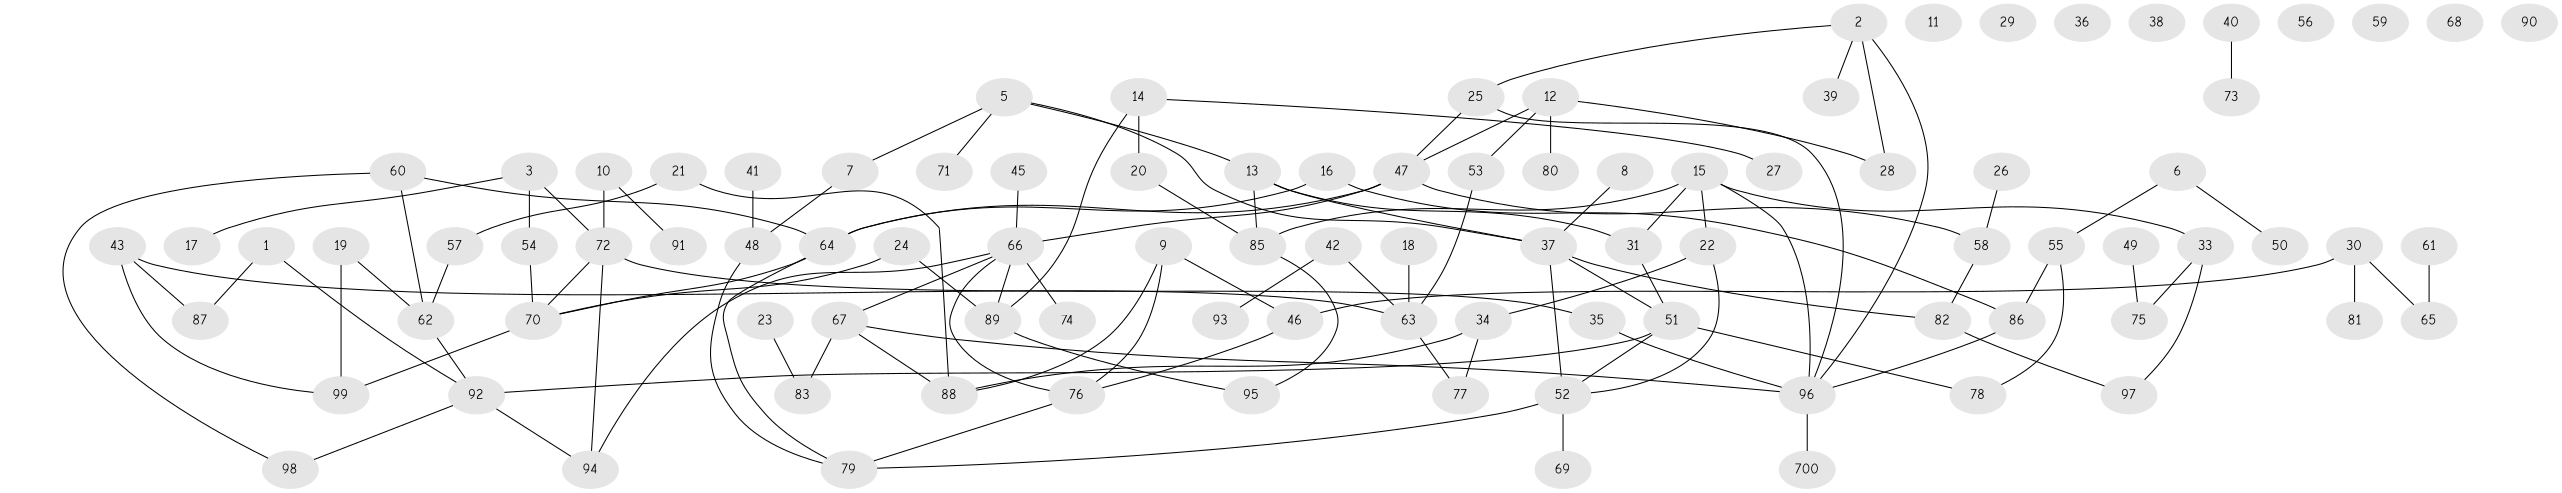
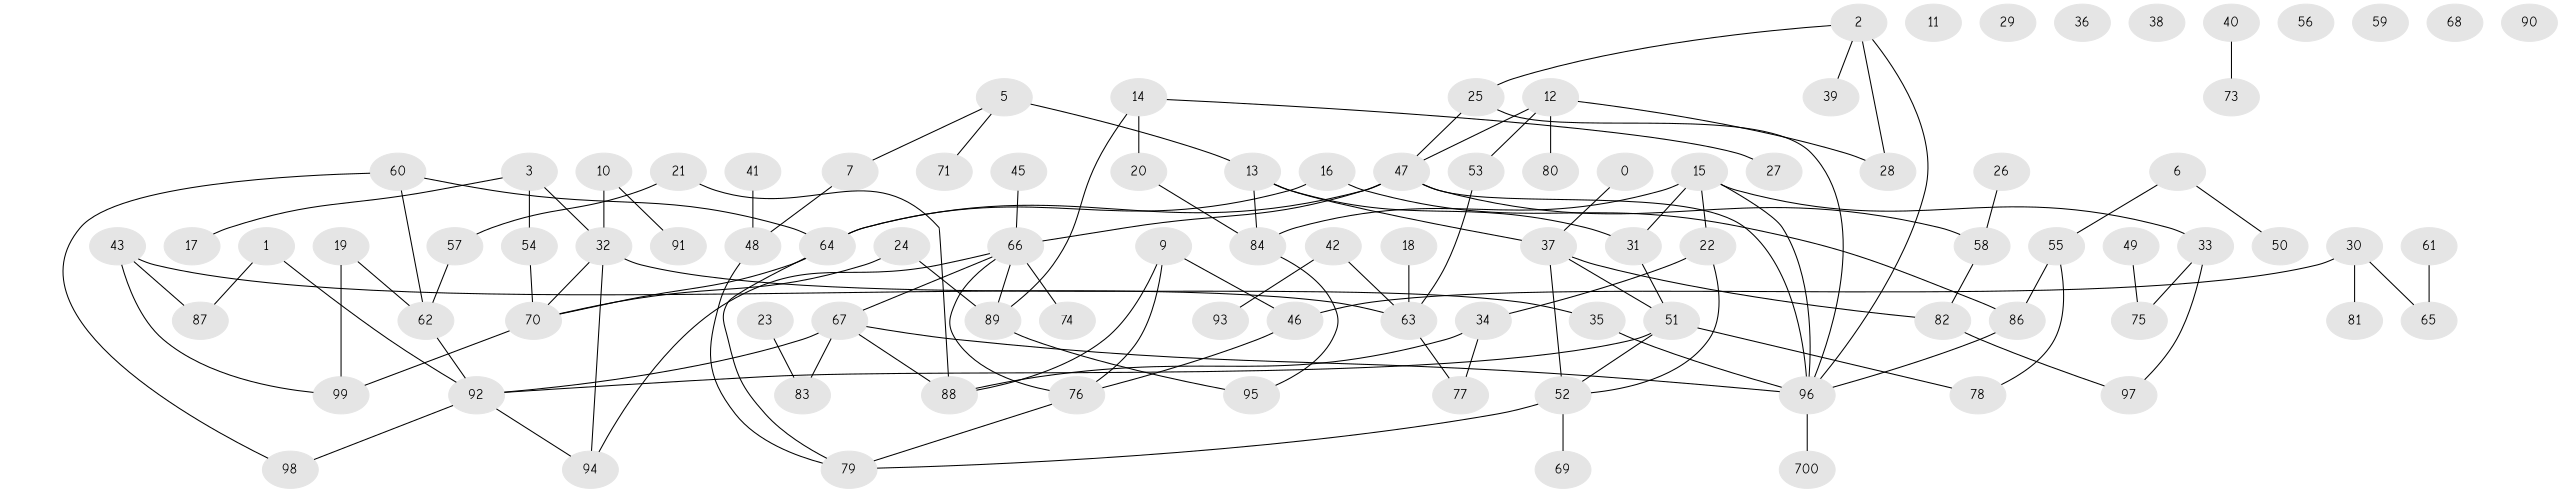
(1625, 172) -> (1625, 172)
none -> (1655, 204)
(1289, 215) -> none
(604, 246) -> (604, 246)
(1258, 246) -> (1258, 246)
none -> (663, 372)
